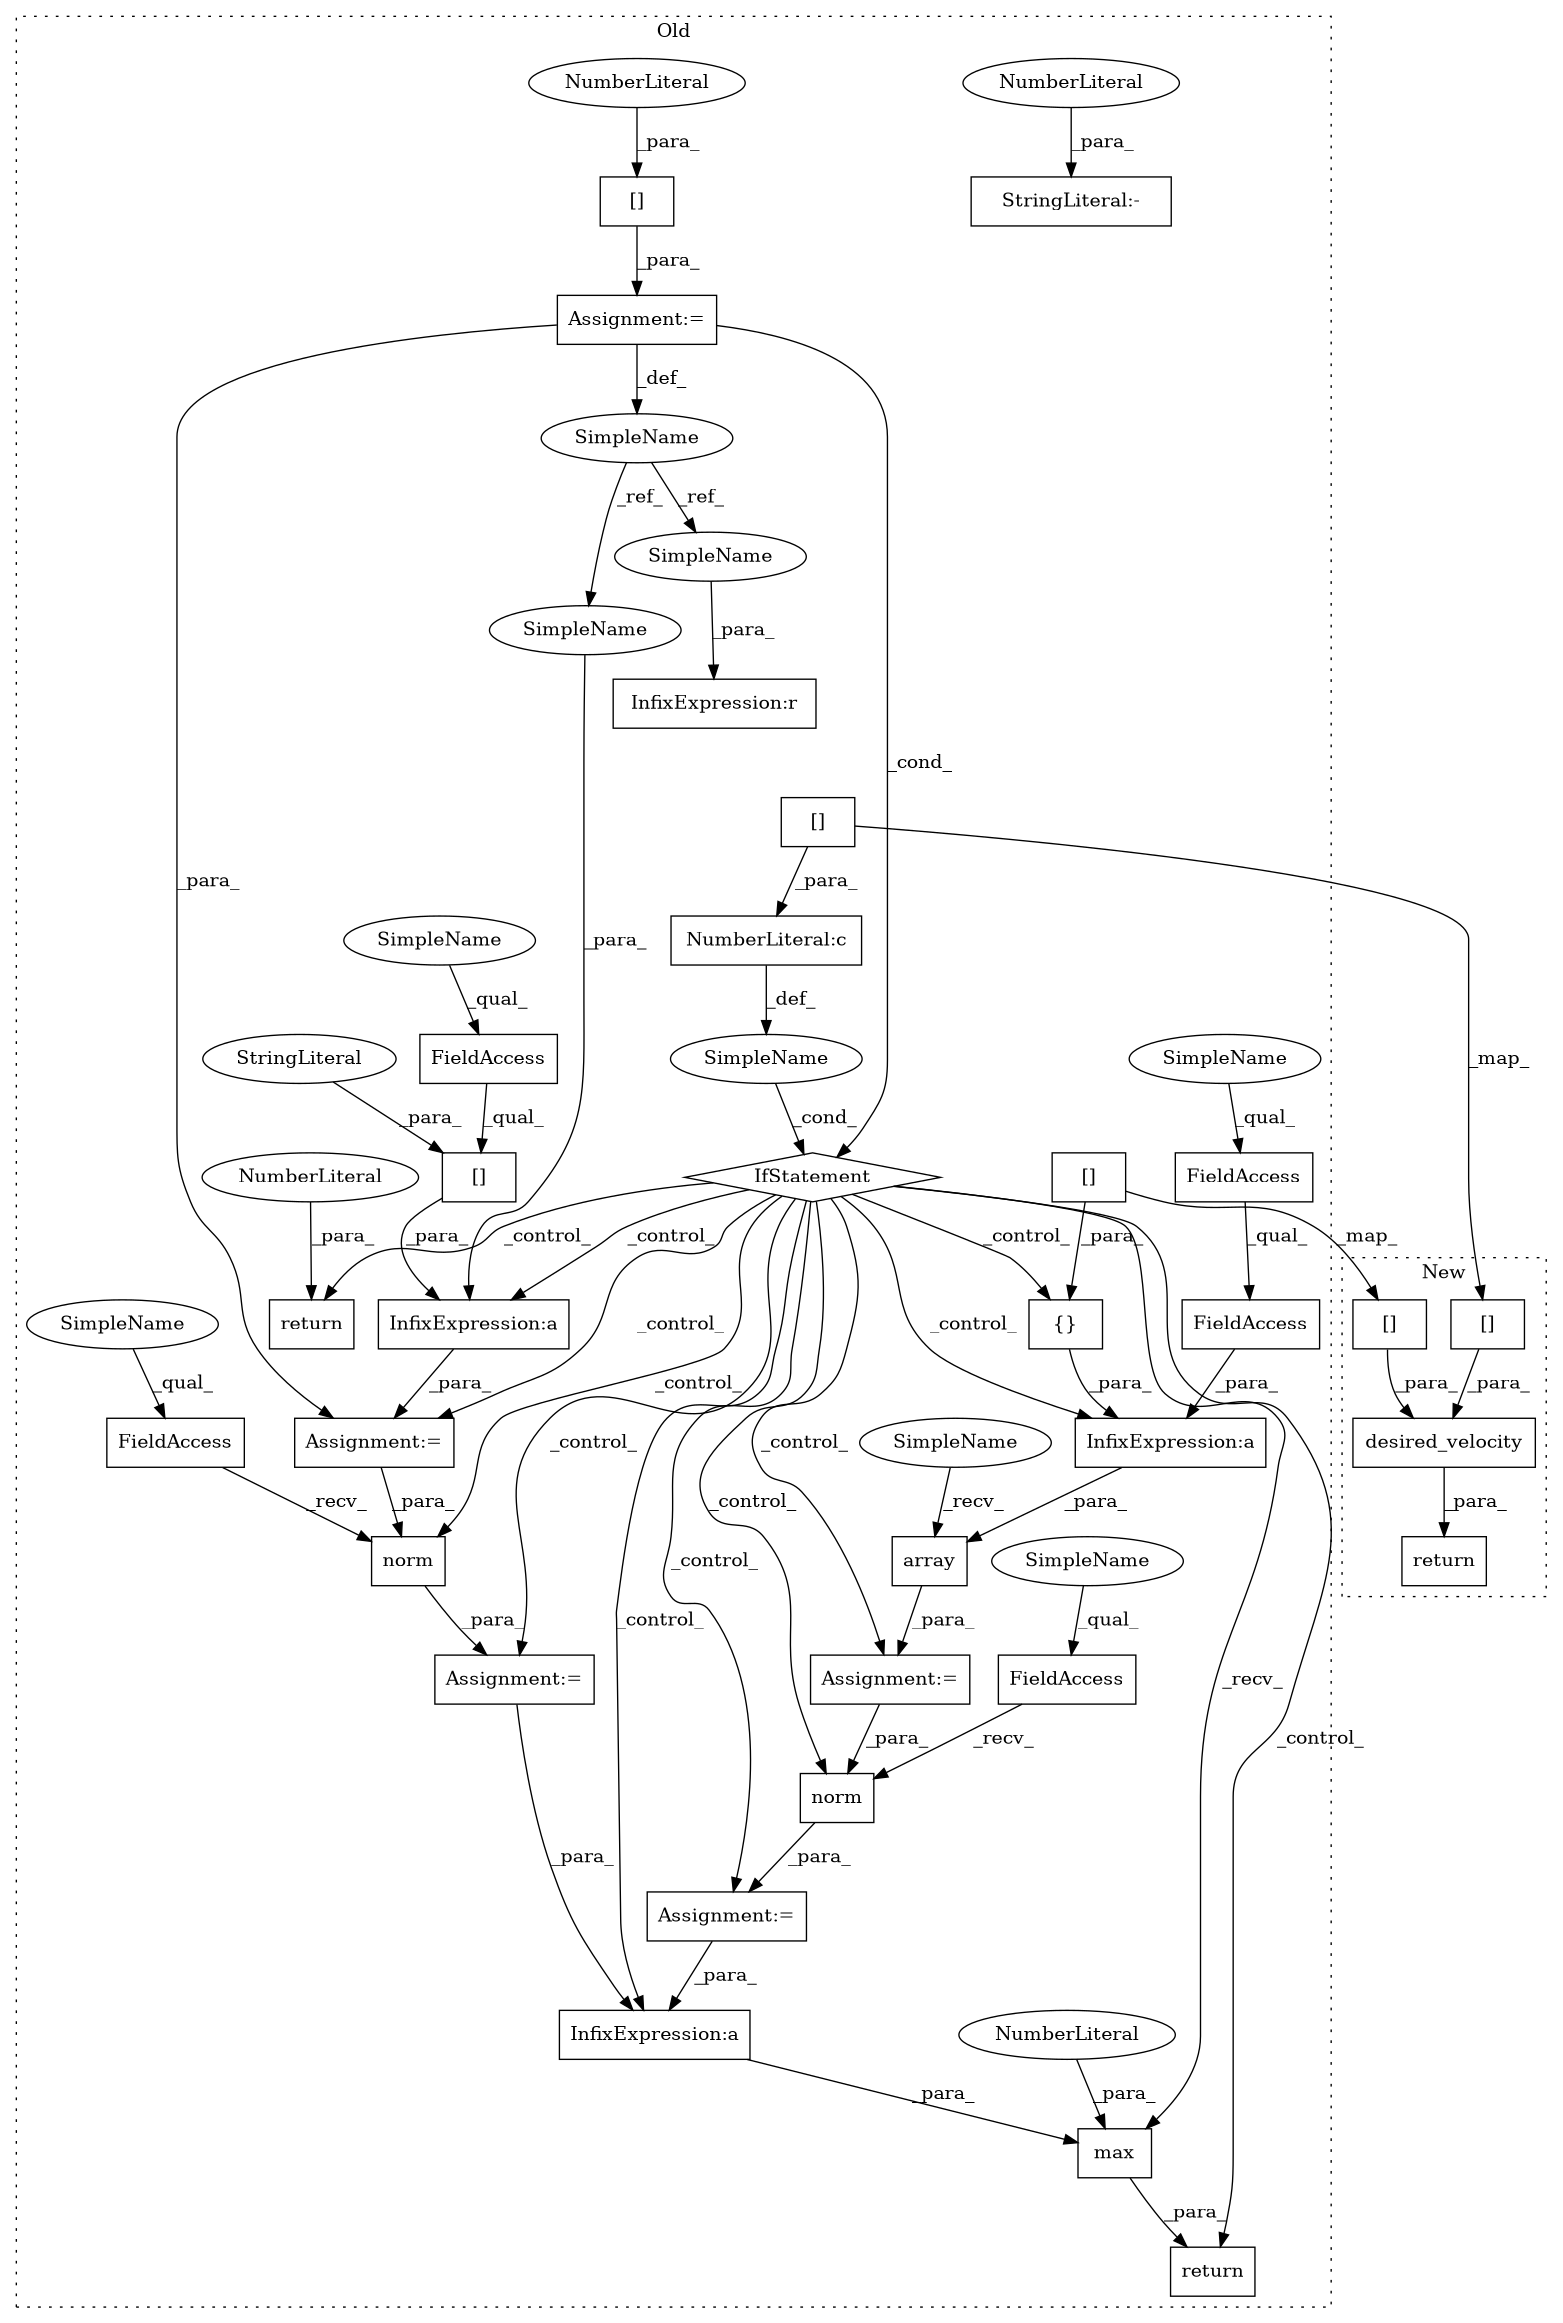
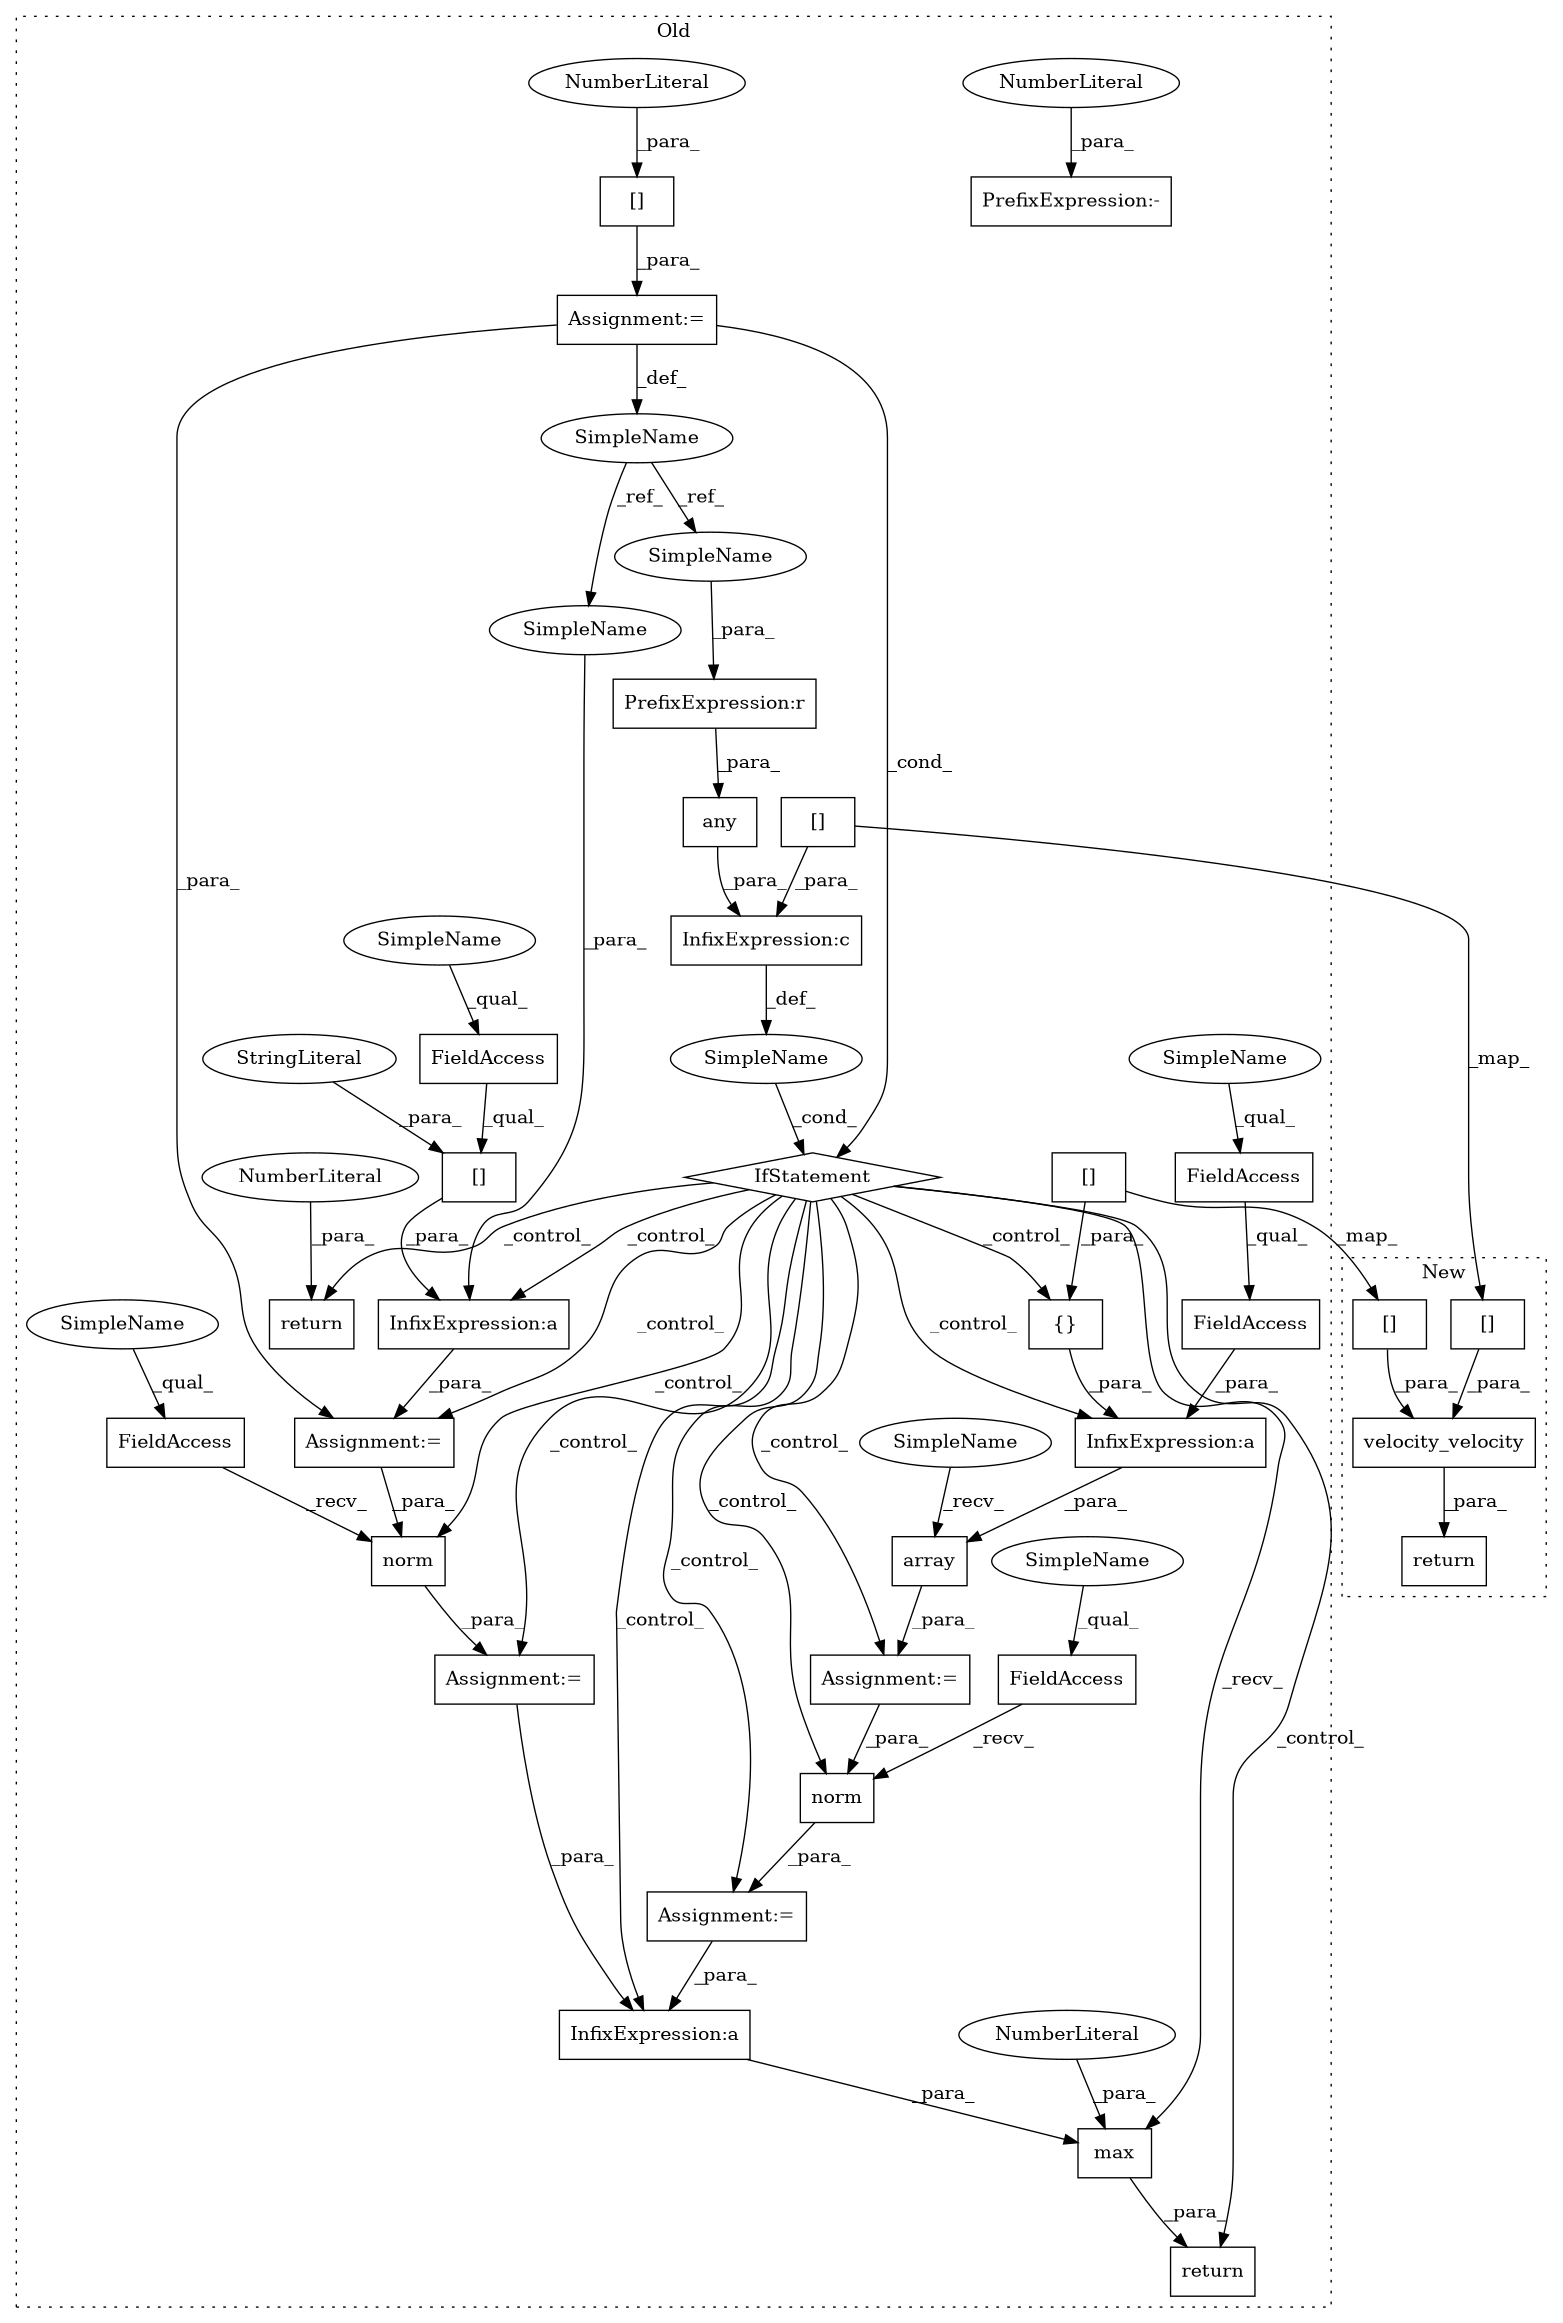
(1071, 201) -> (1071, 201)
(715, 704) -> (715, 704)
none -> (720, 822)
(766, 941) -> (766, 941)
(1444, 1443) -> (1444, 1443)
